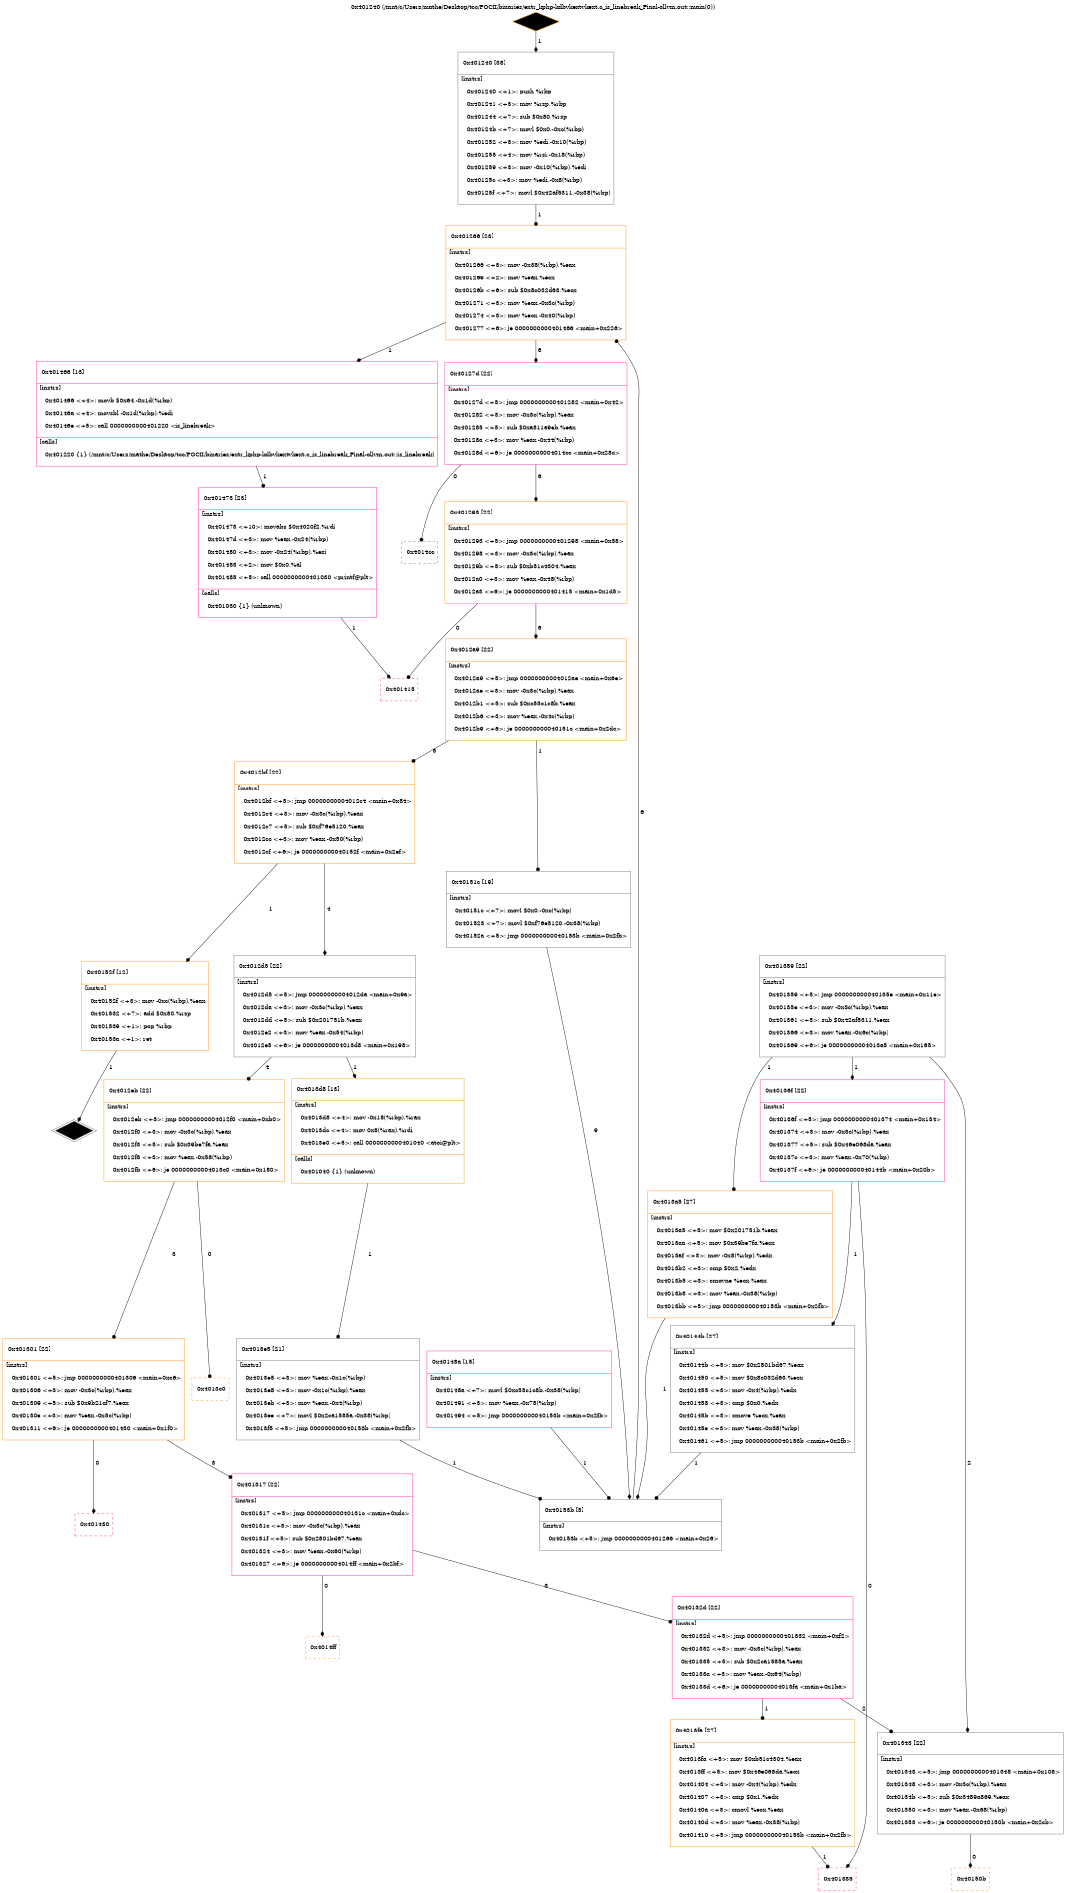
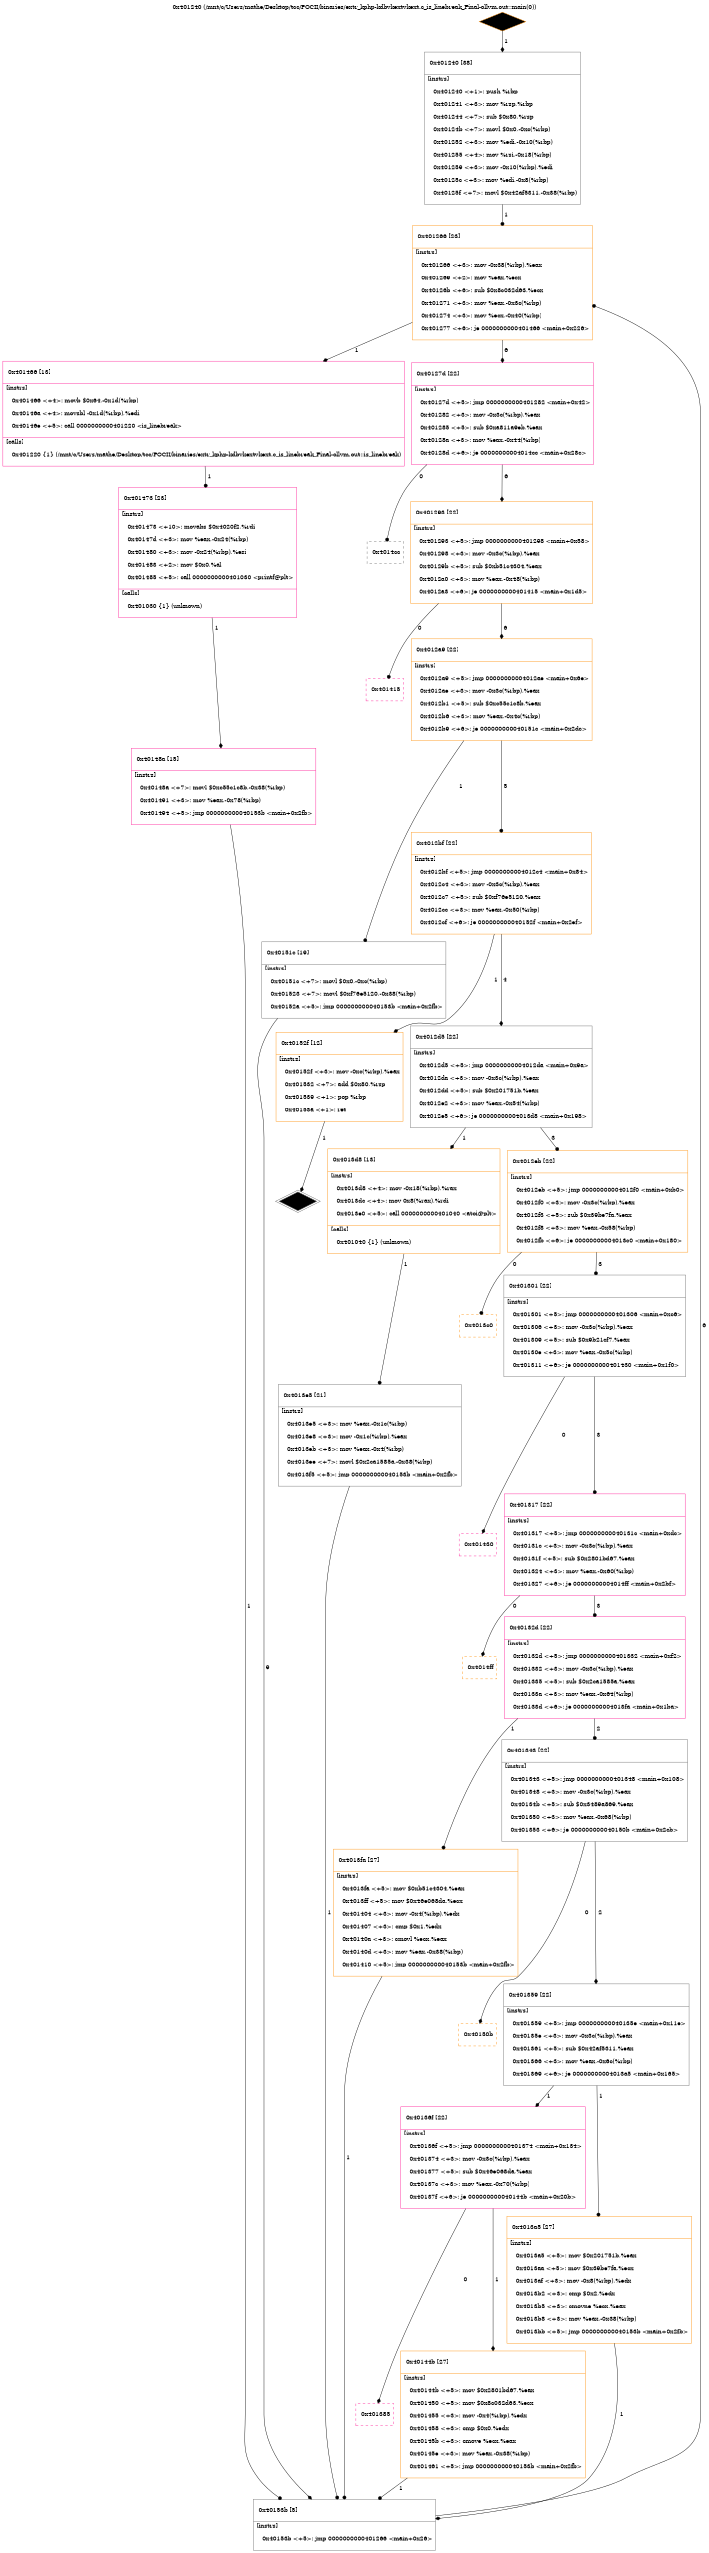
(364, 646) -> (216, 680)
(266, 1068) -> (552, 1138)
(966, 1387) -> (596, 1910)
(94, 1389) -> (595, 1326)
(763, 1389) -> (493, 2414)
(819, 1856) -> (344, 2232)
